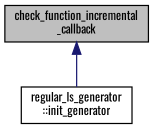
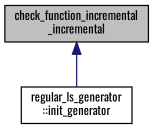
(77, 24) -> (77, 24)
